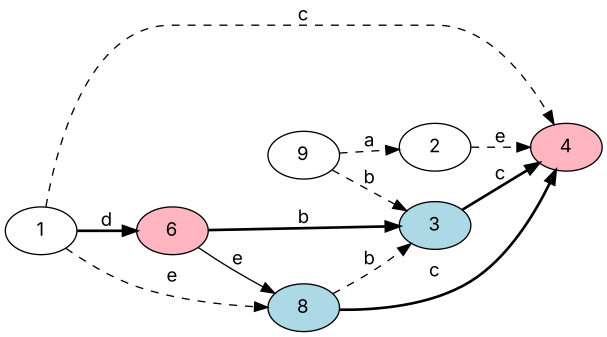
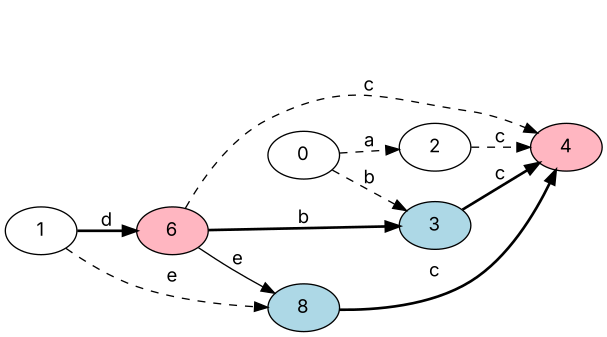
(258, 25) -> (335, 97)
(501, 137) -> (501, 137)
(304, 155) -> (304, 155)
(367, 274) -> none
